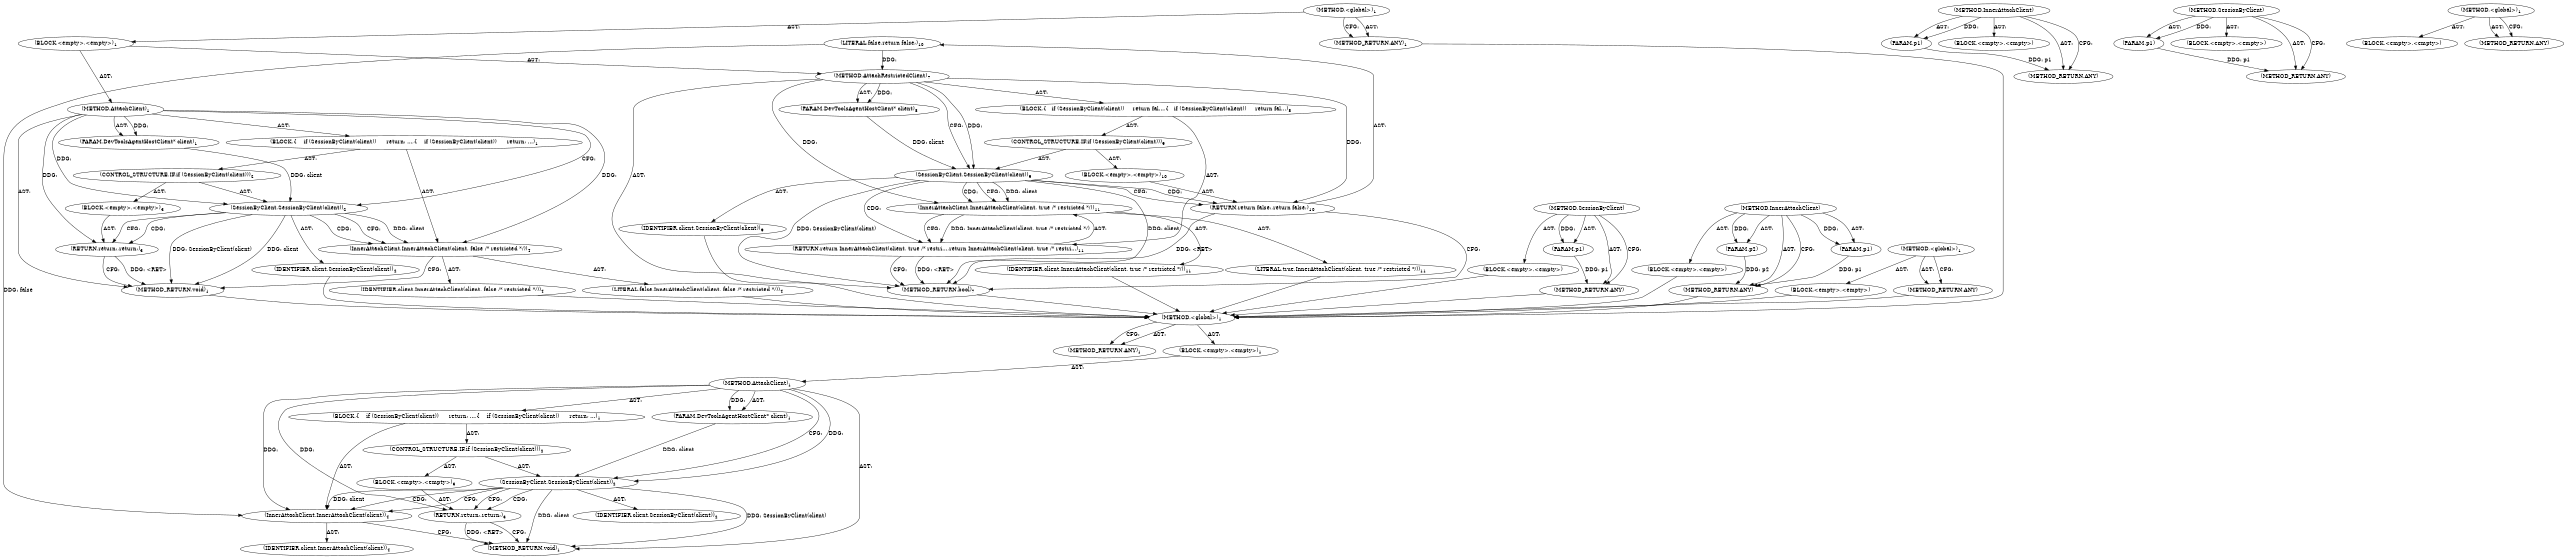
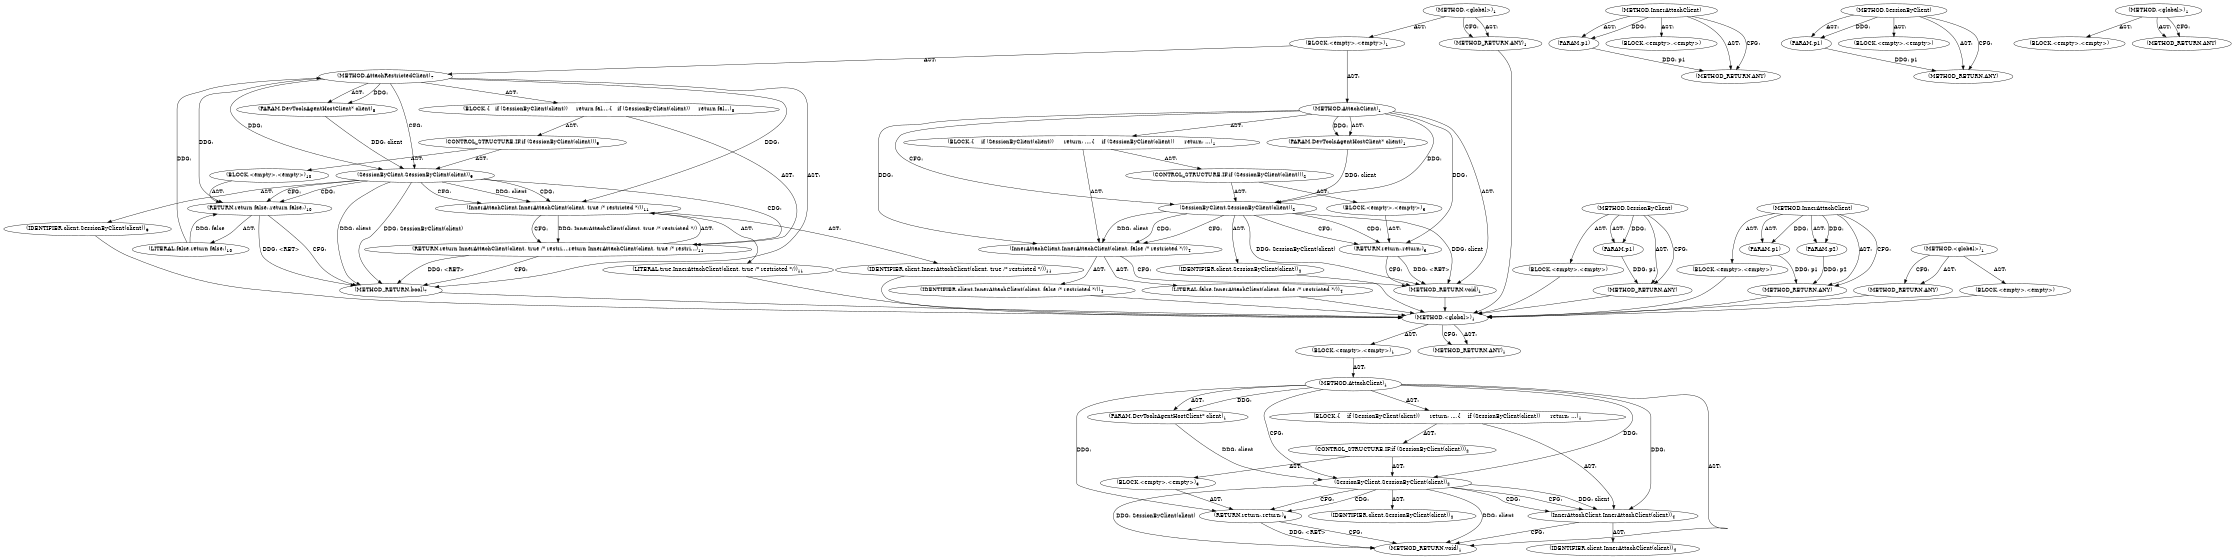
(117, 90) -> (195, 223)
